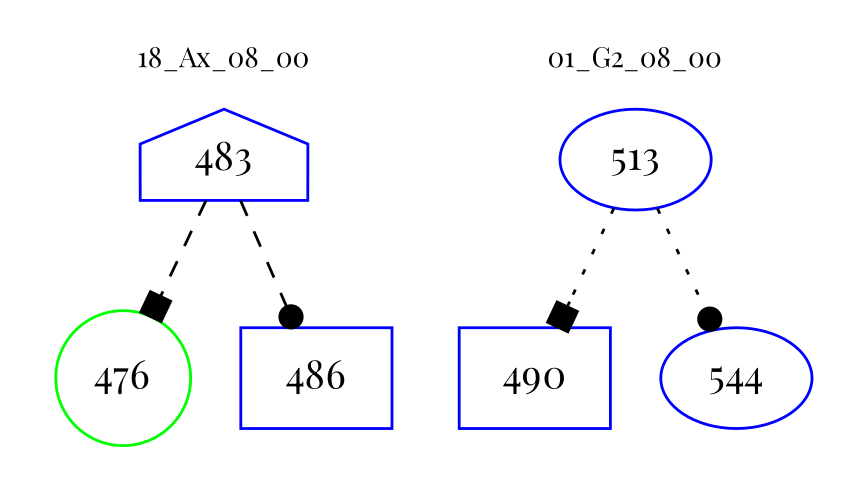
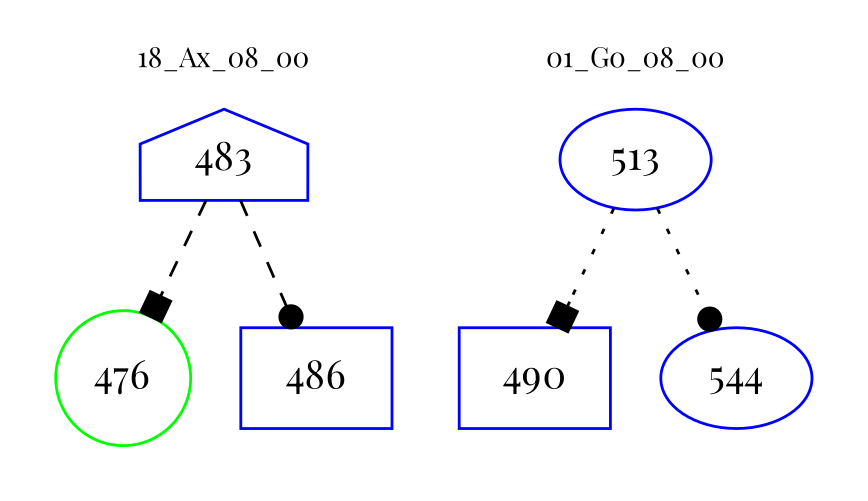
(636, 60) -> (636, 60)
